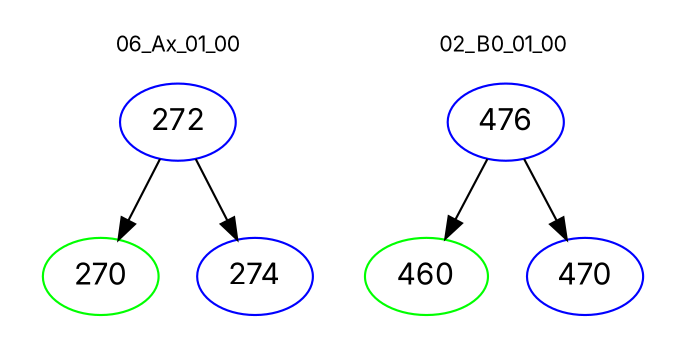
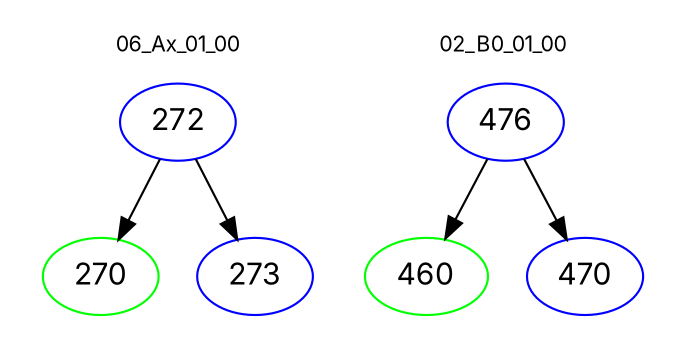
(255, 276) -> (255, 276)
